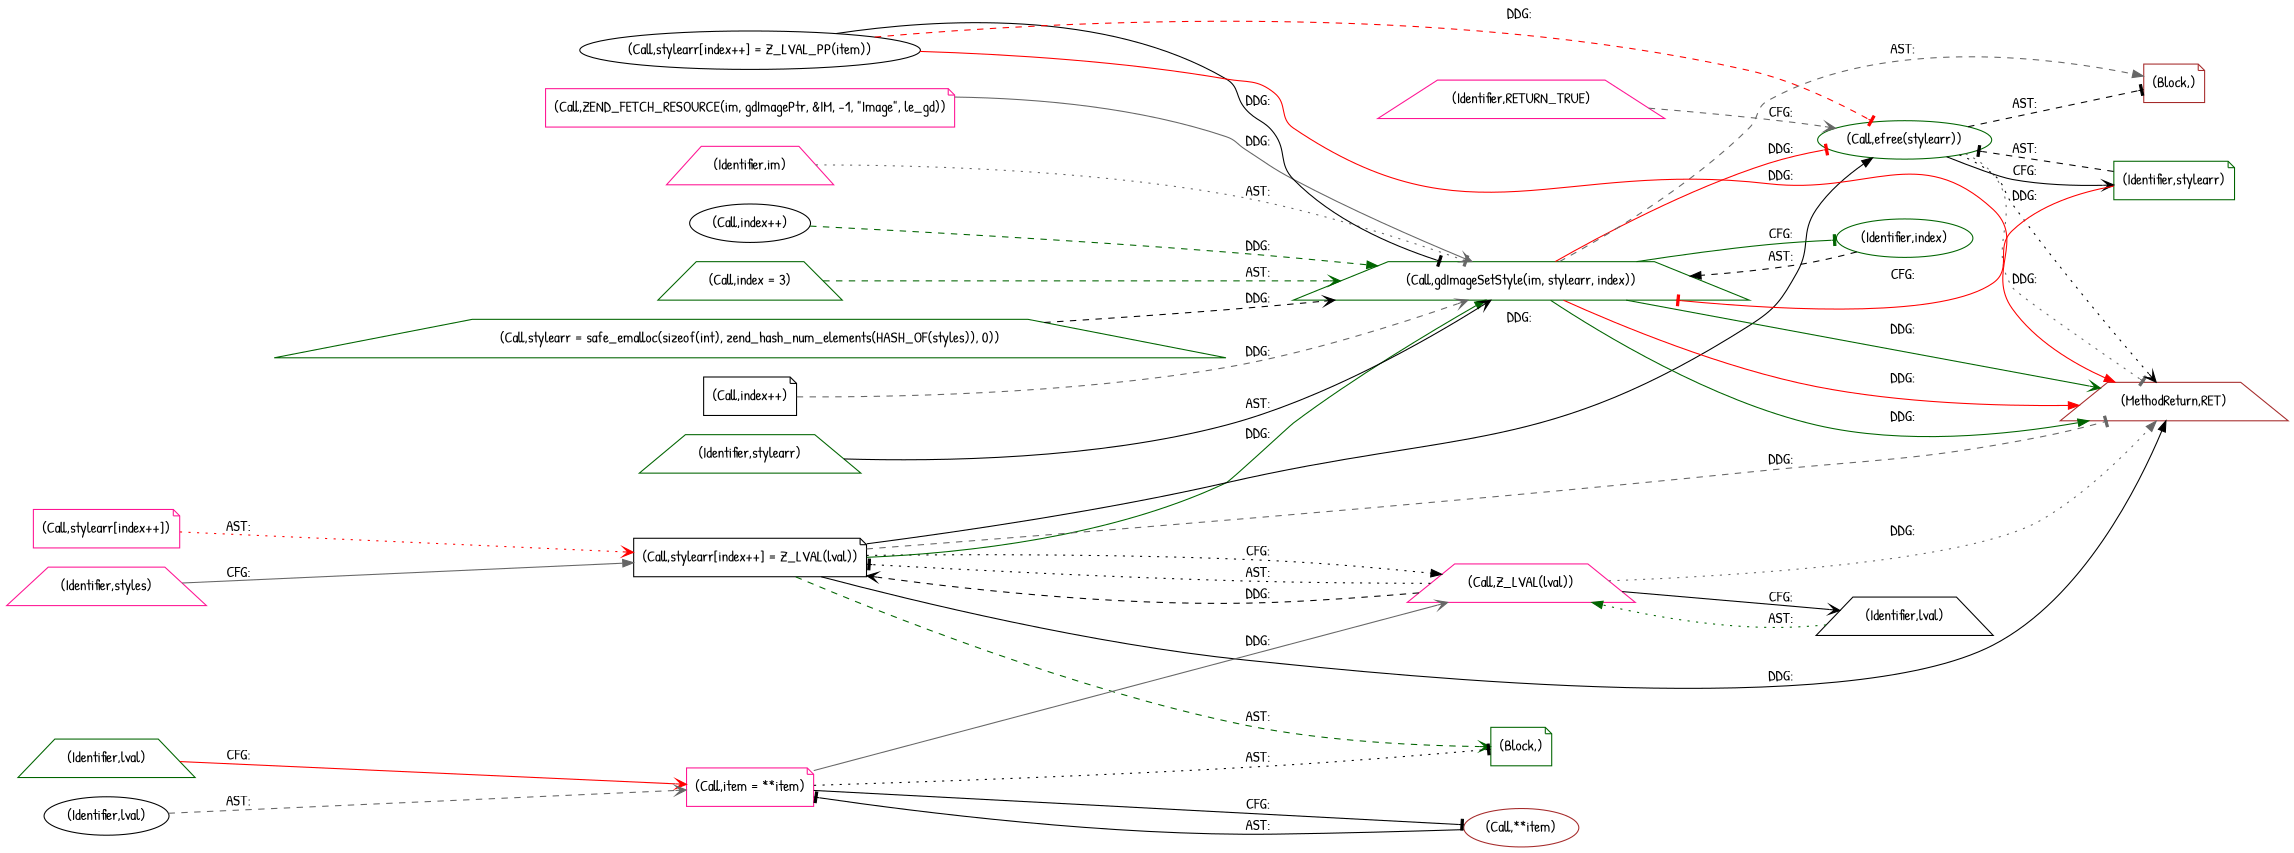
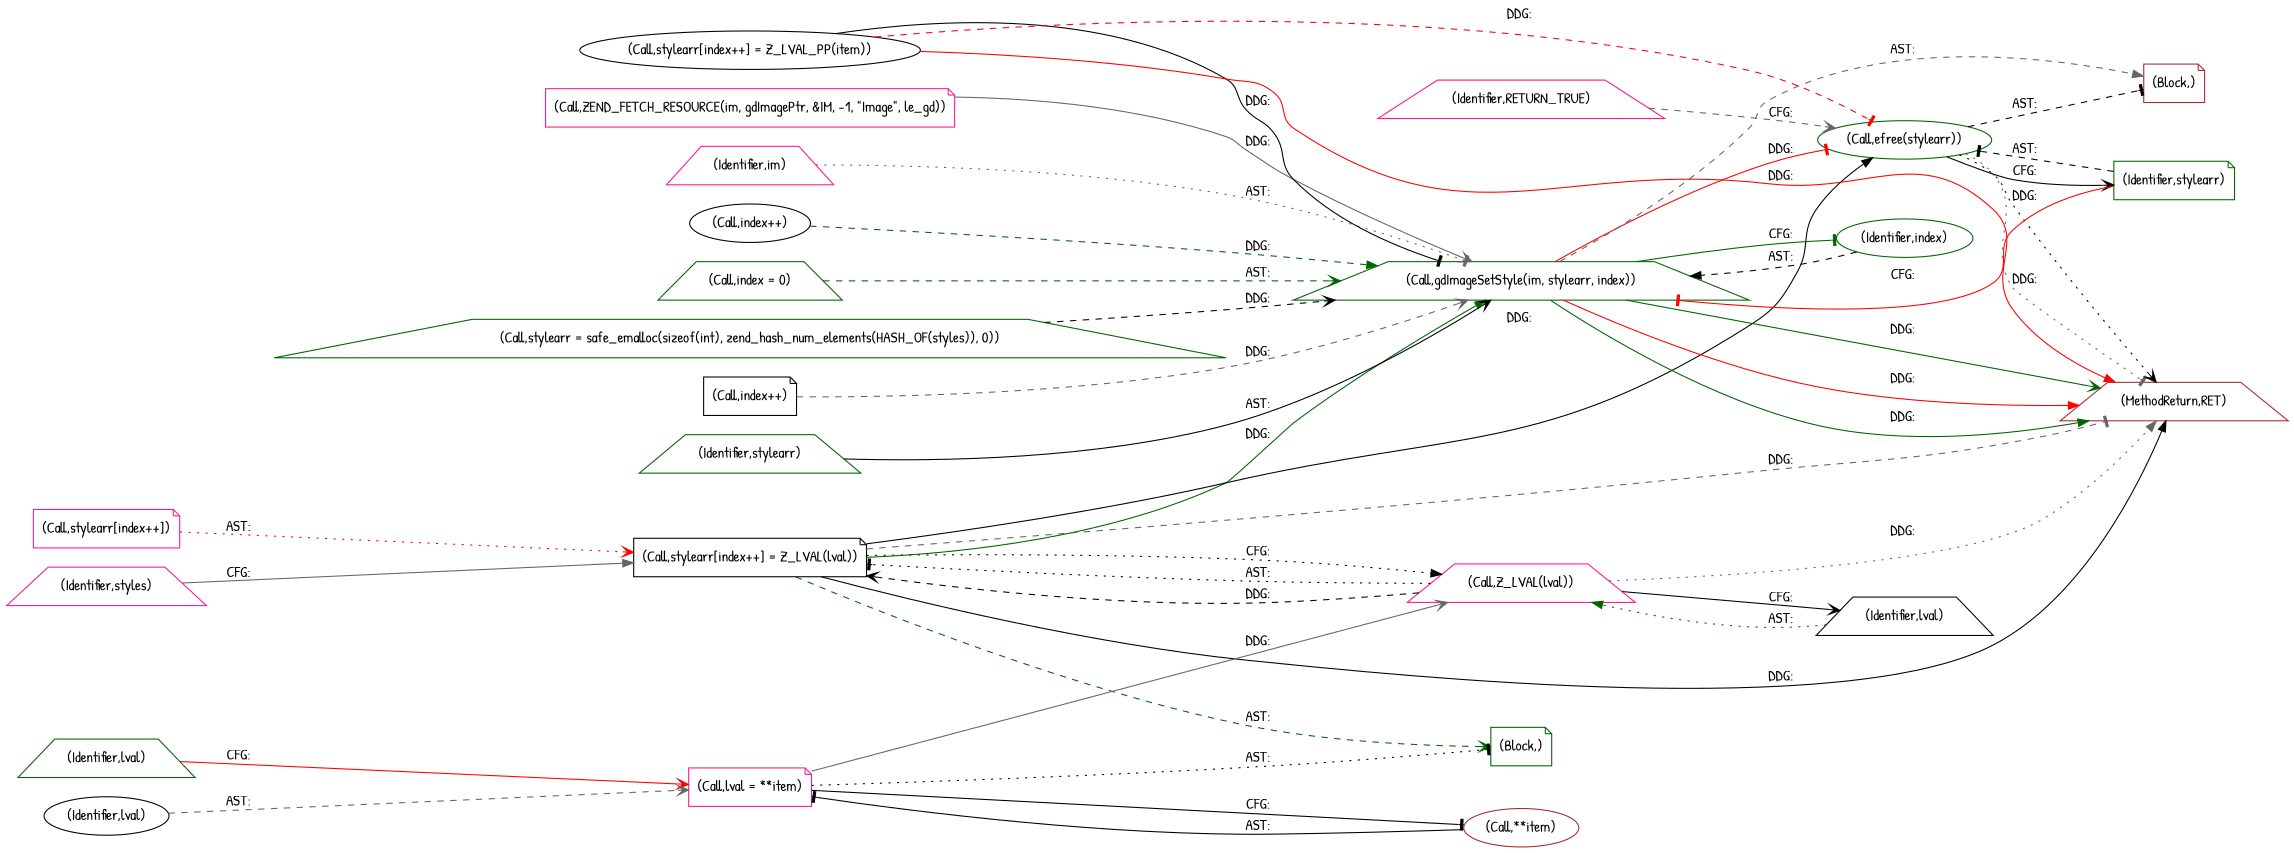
(750, 281) -> (750, 281)
(750, 787) -> (750, 787)
